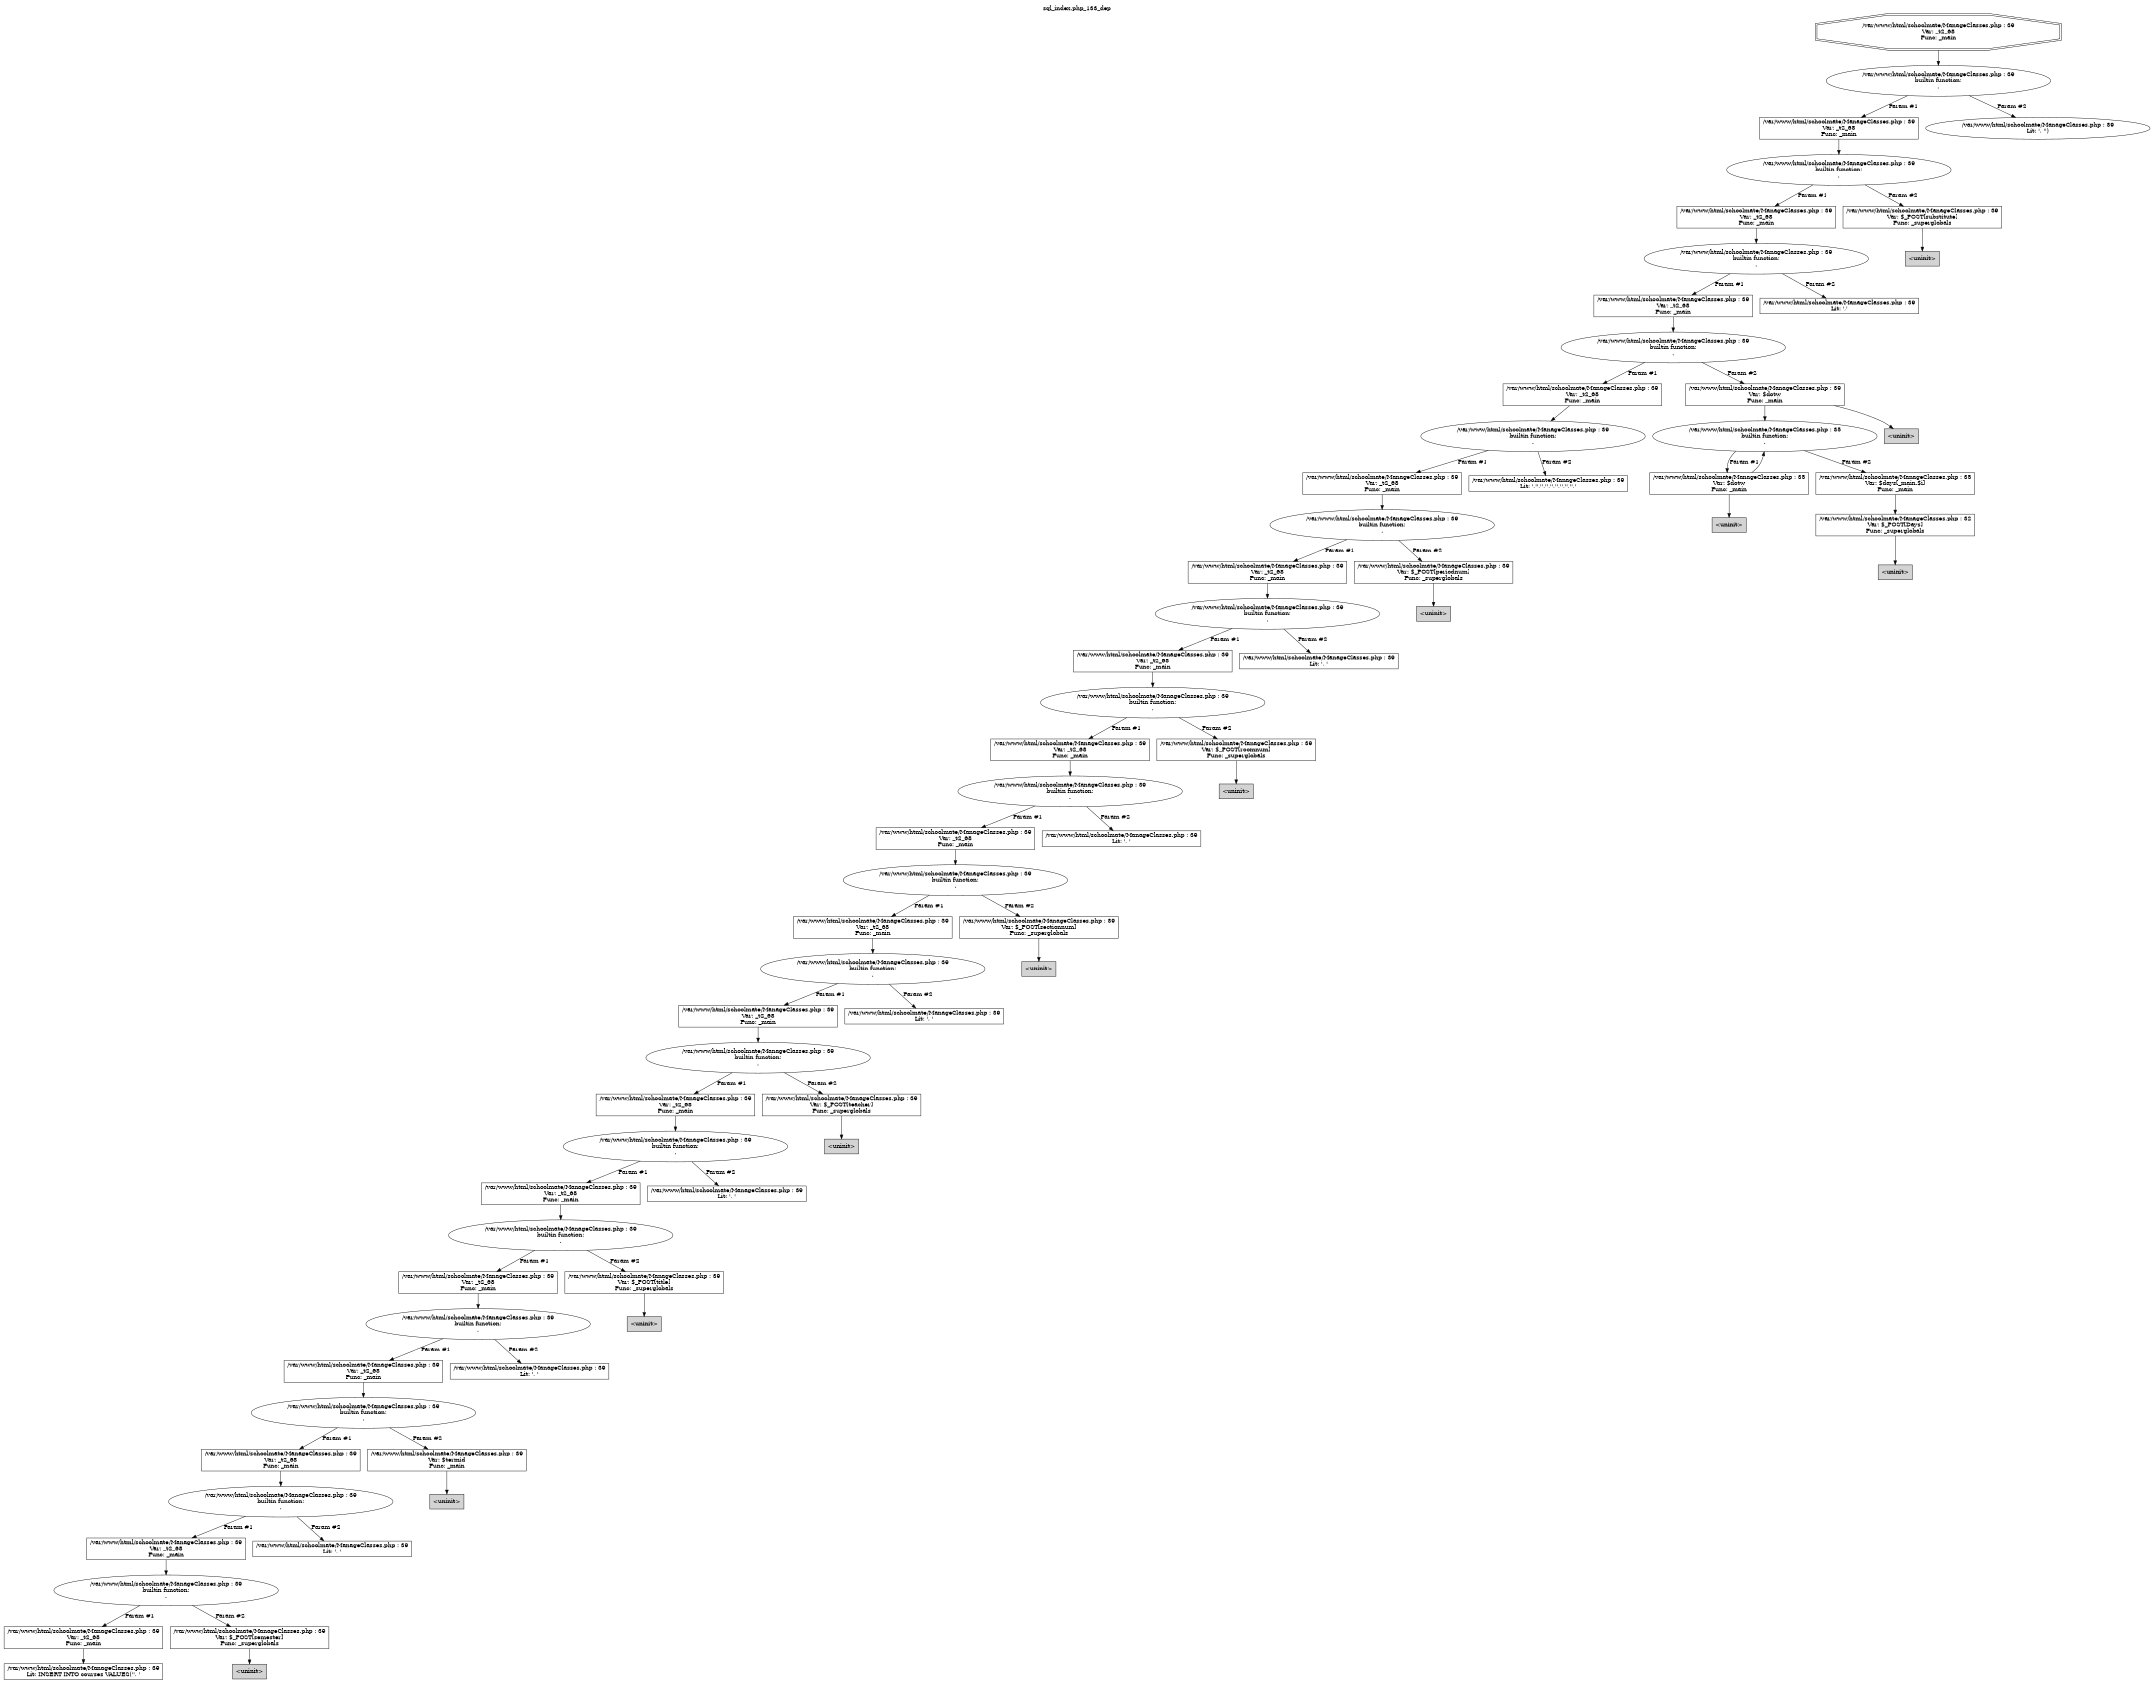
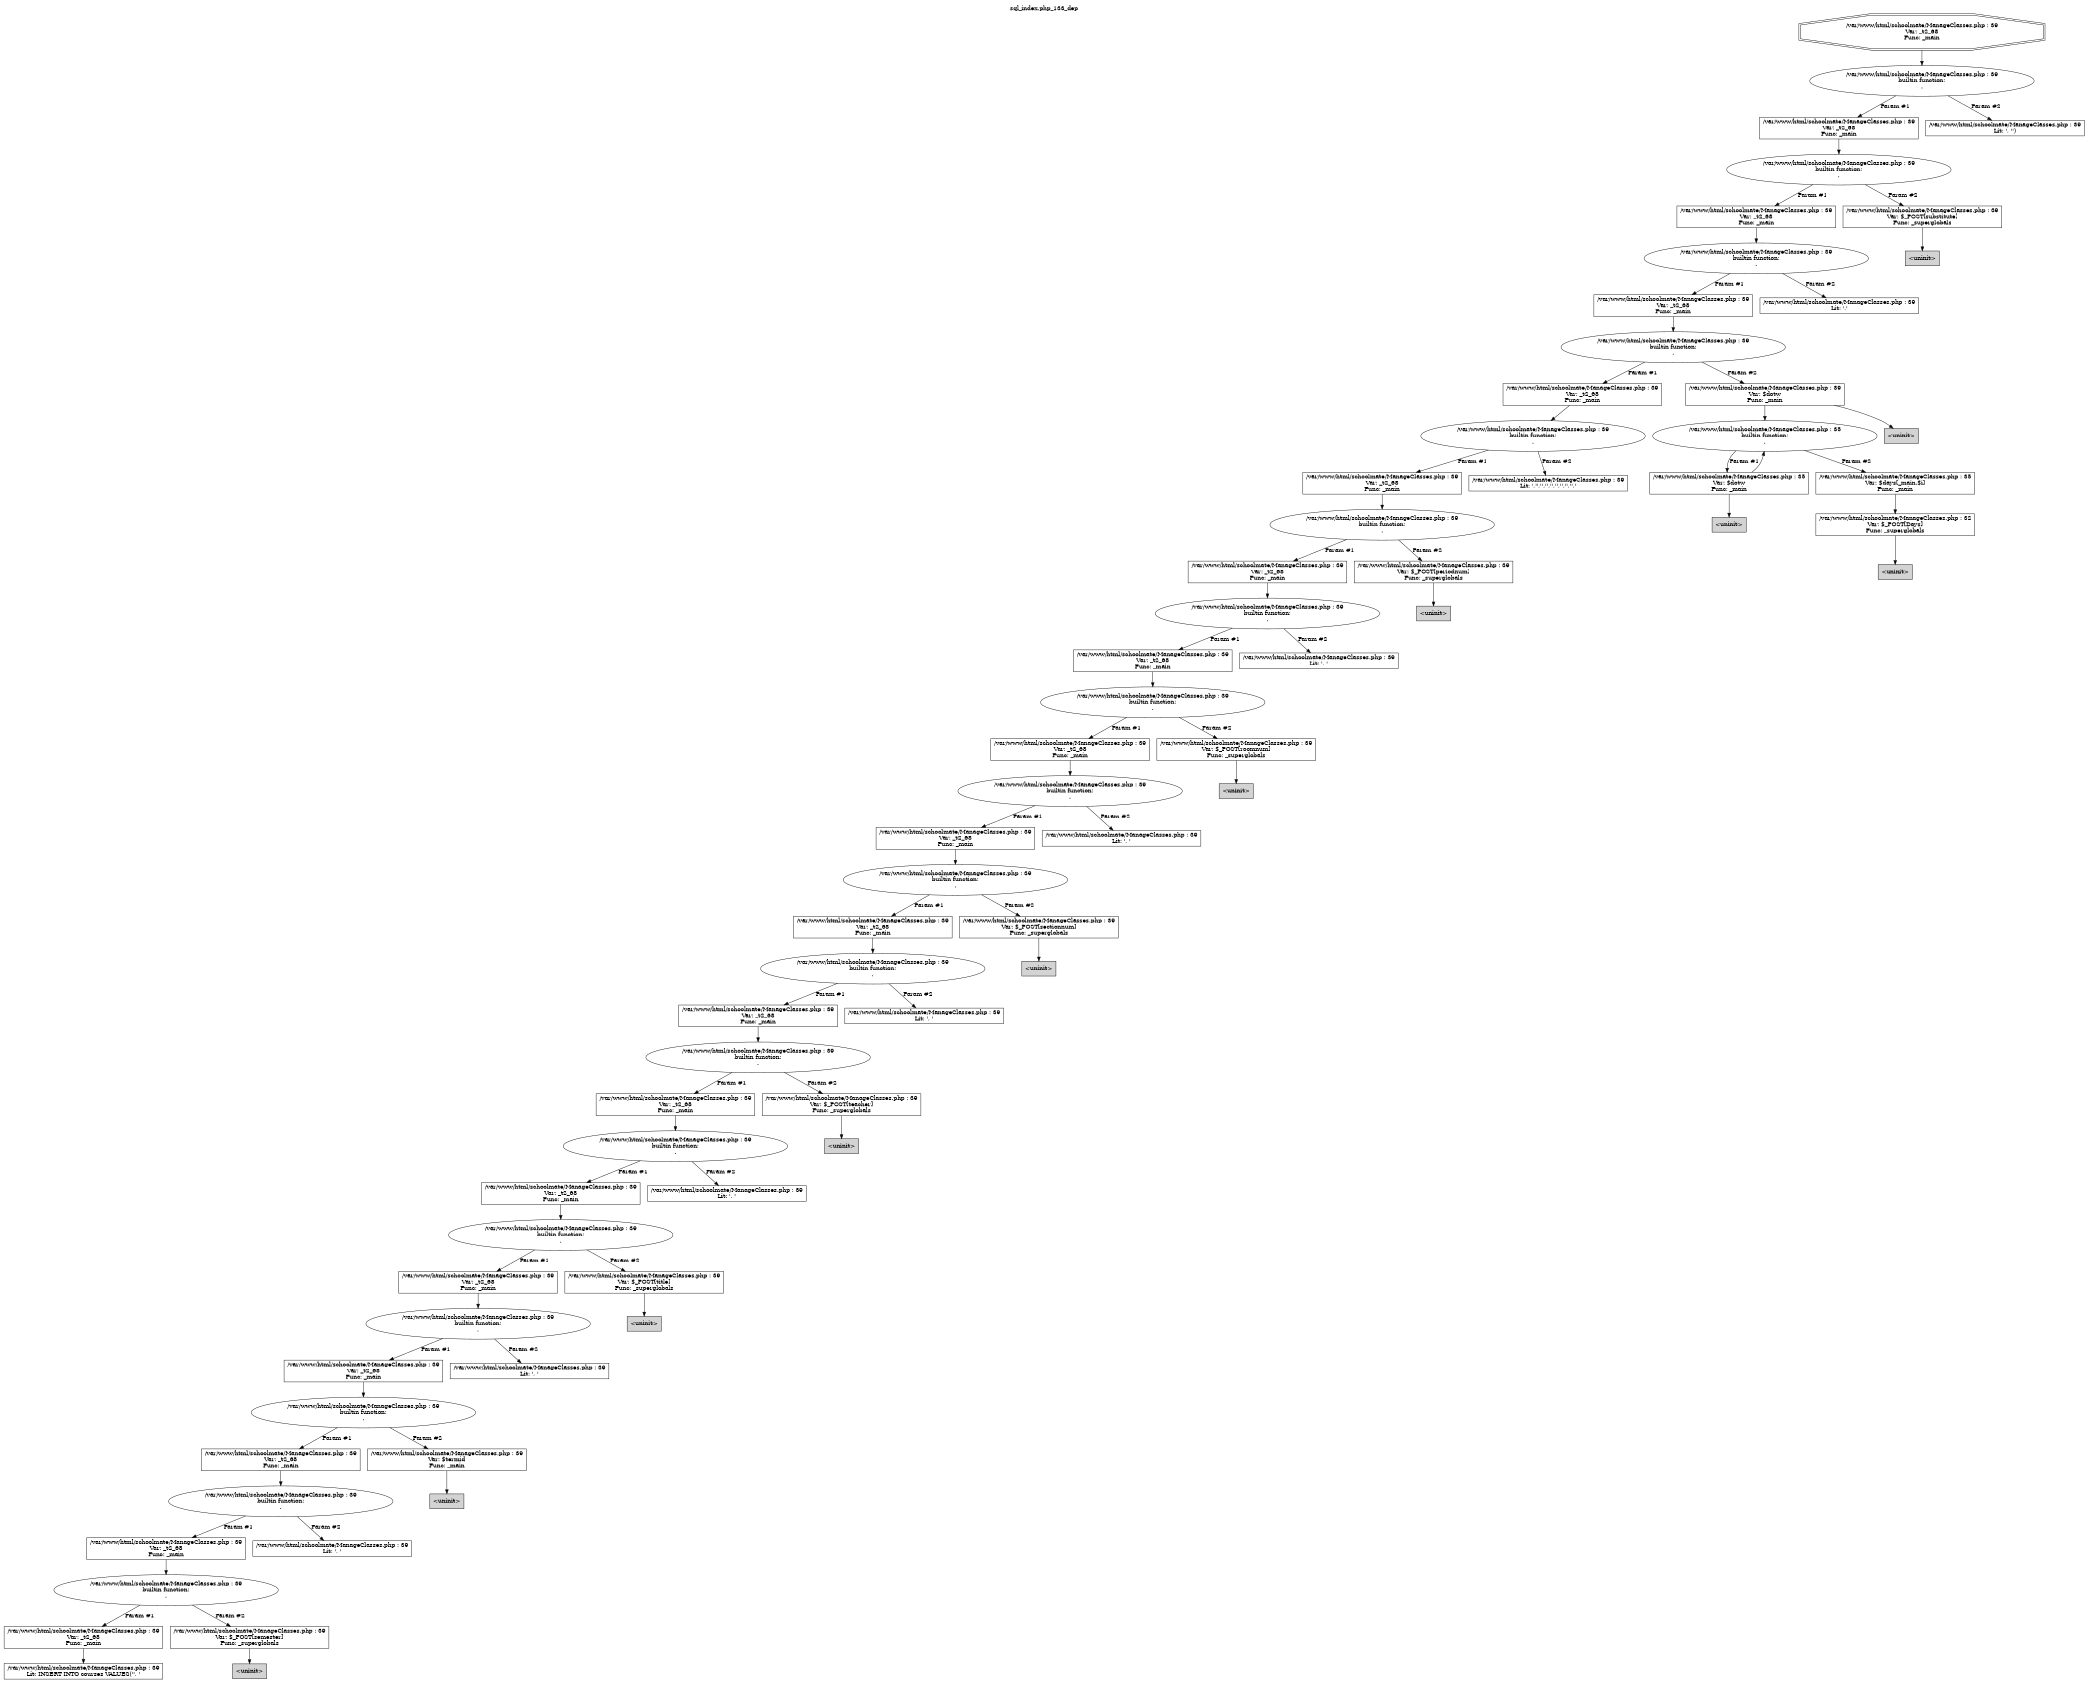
(2038, 128) -> (2005, 128)
